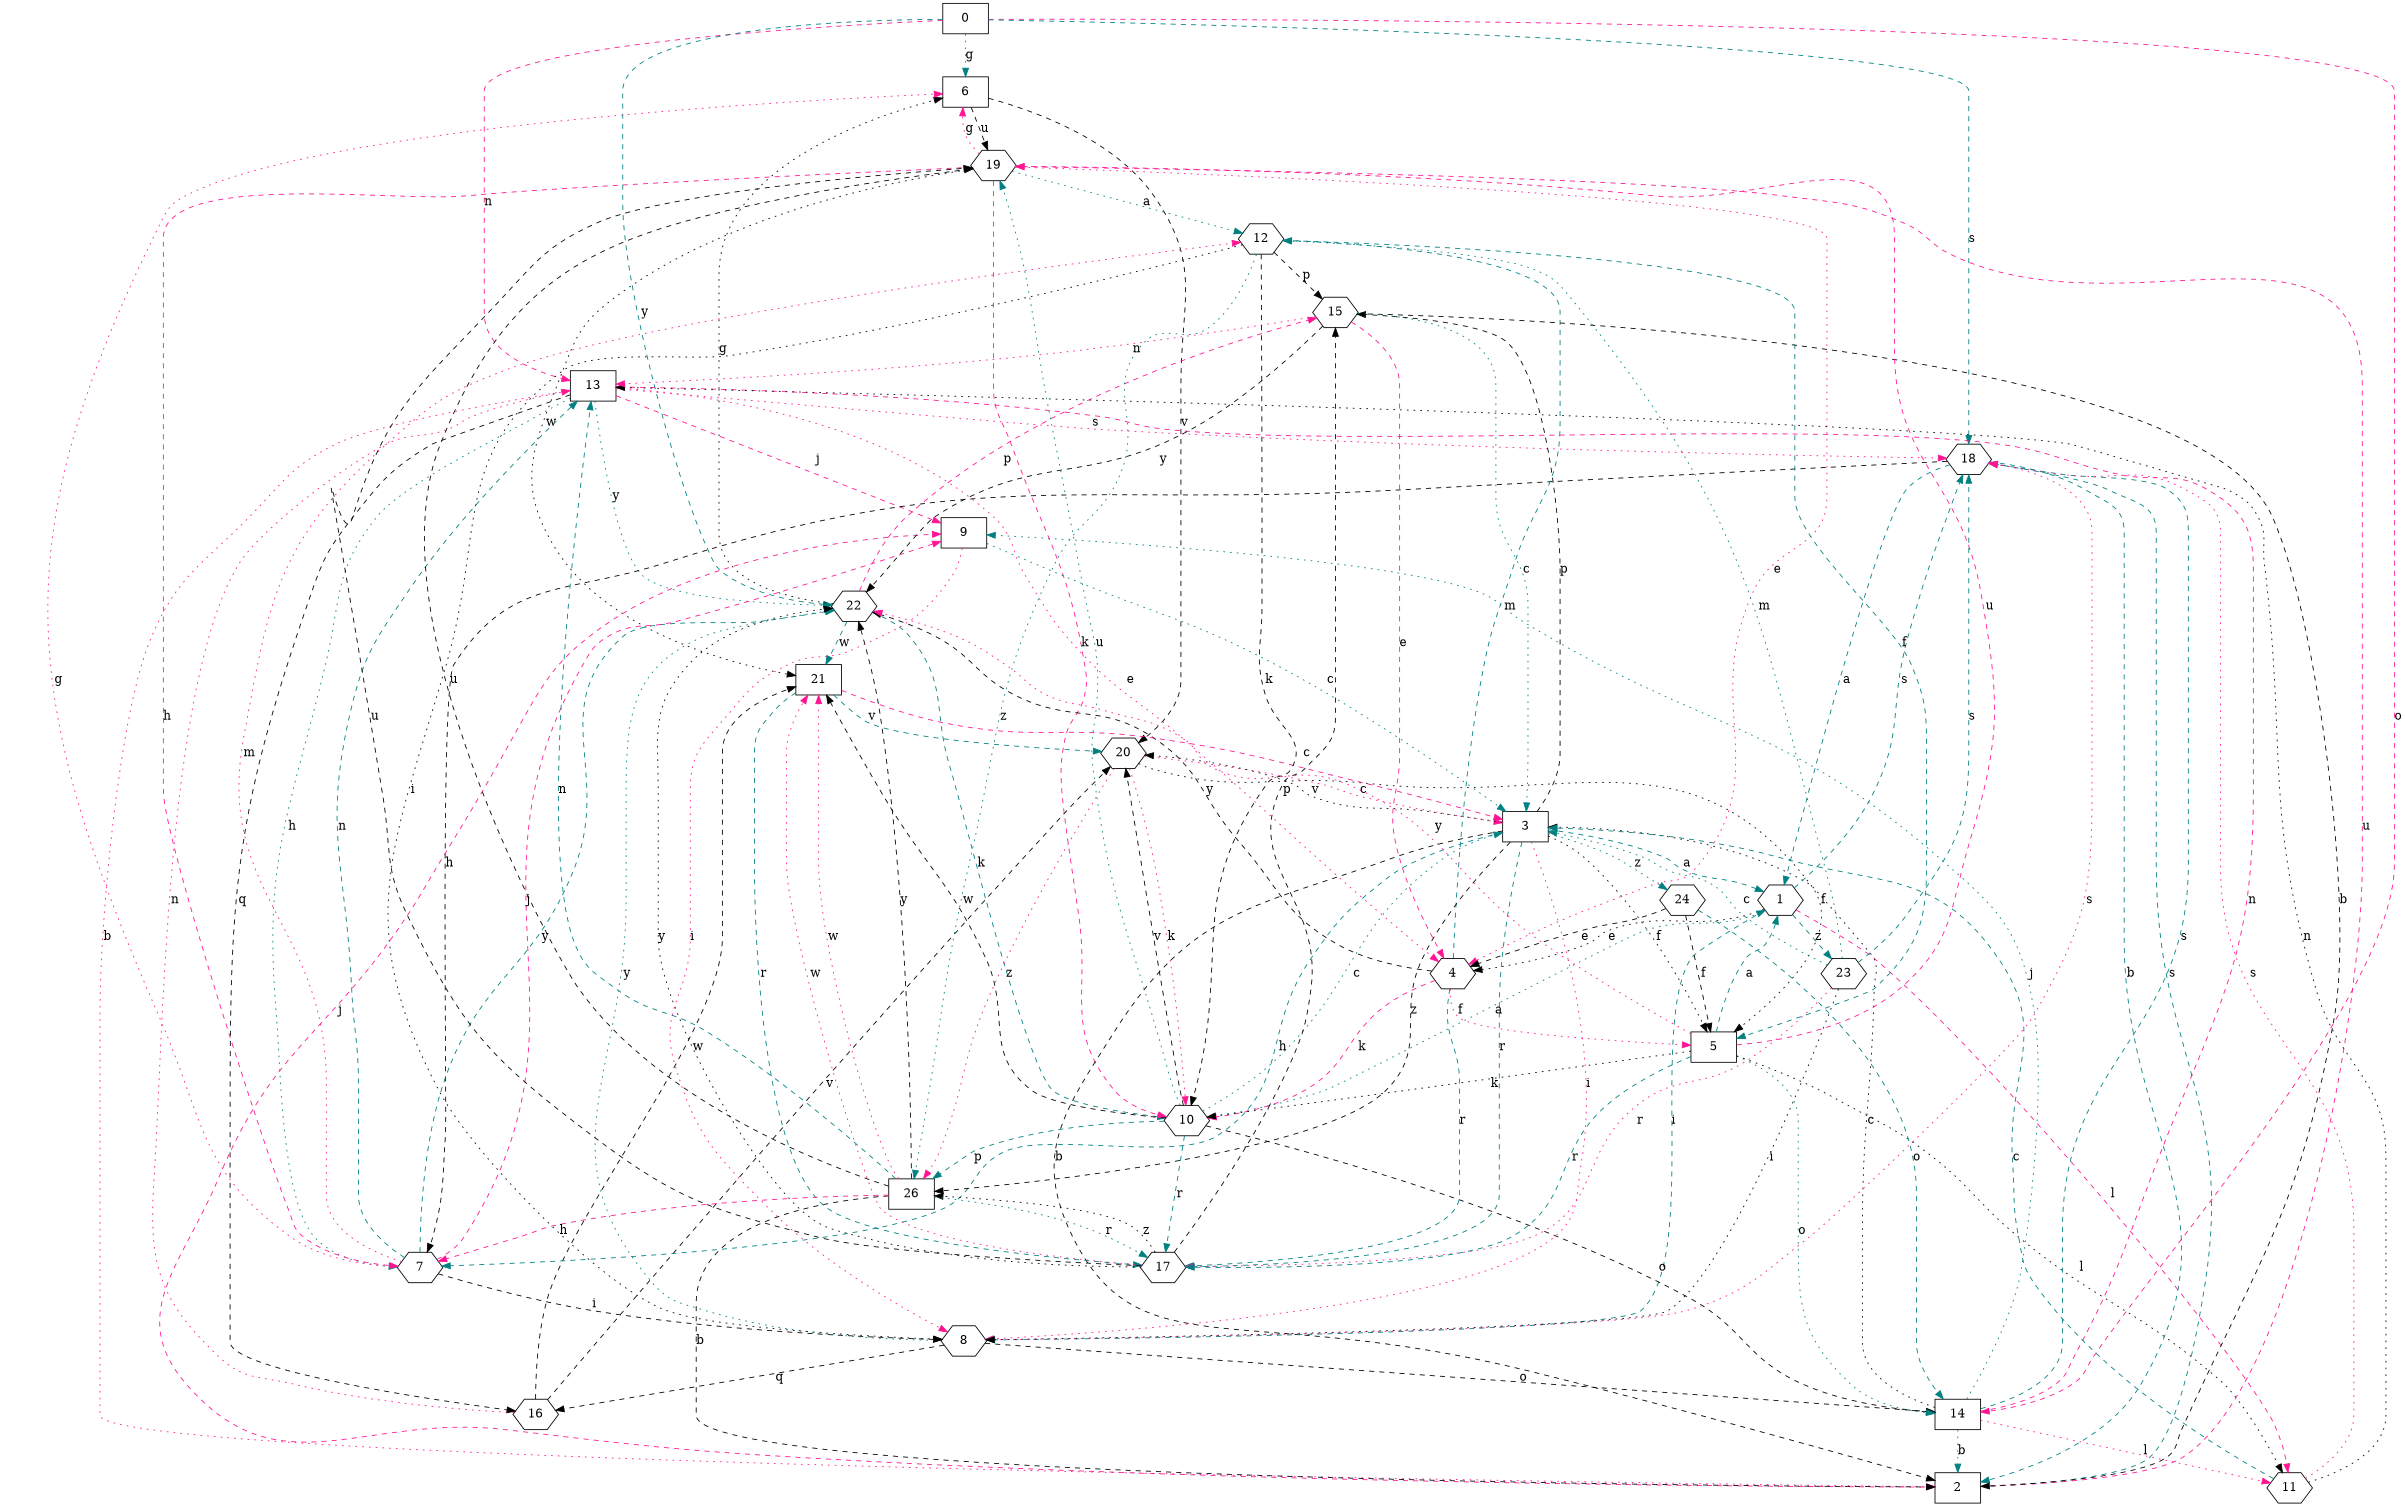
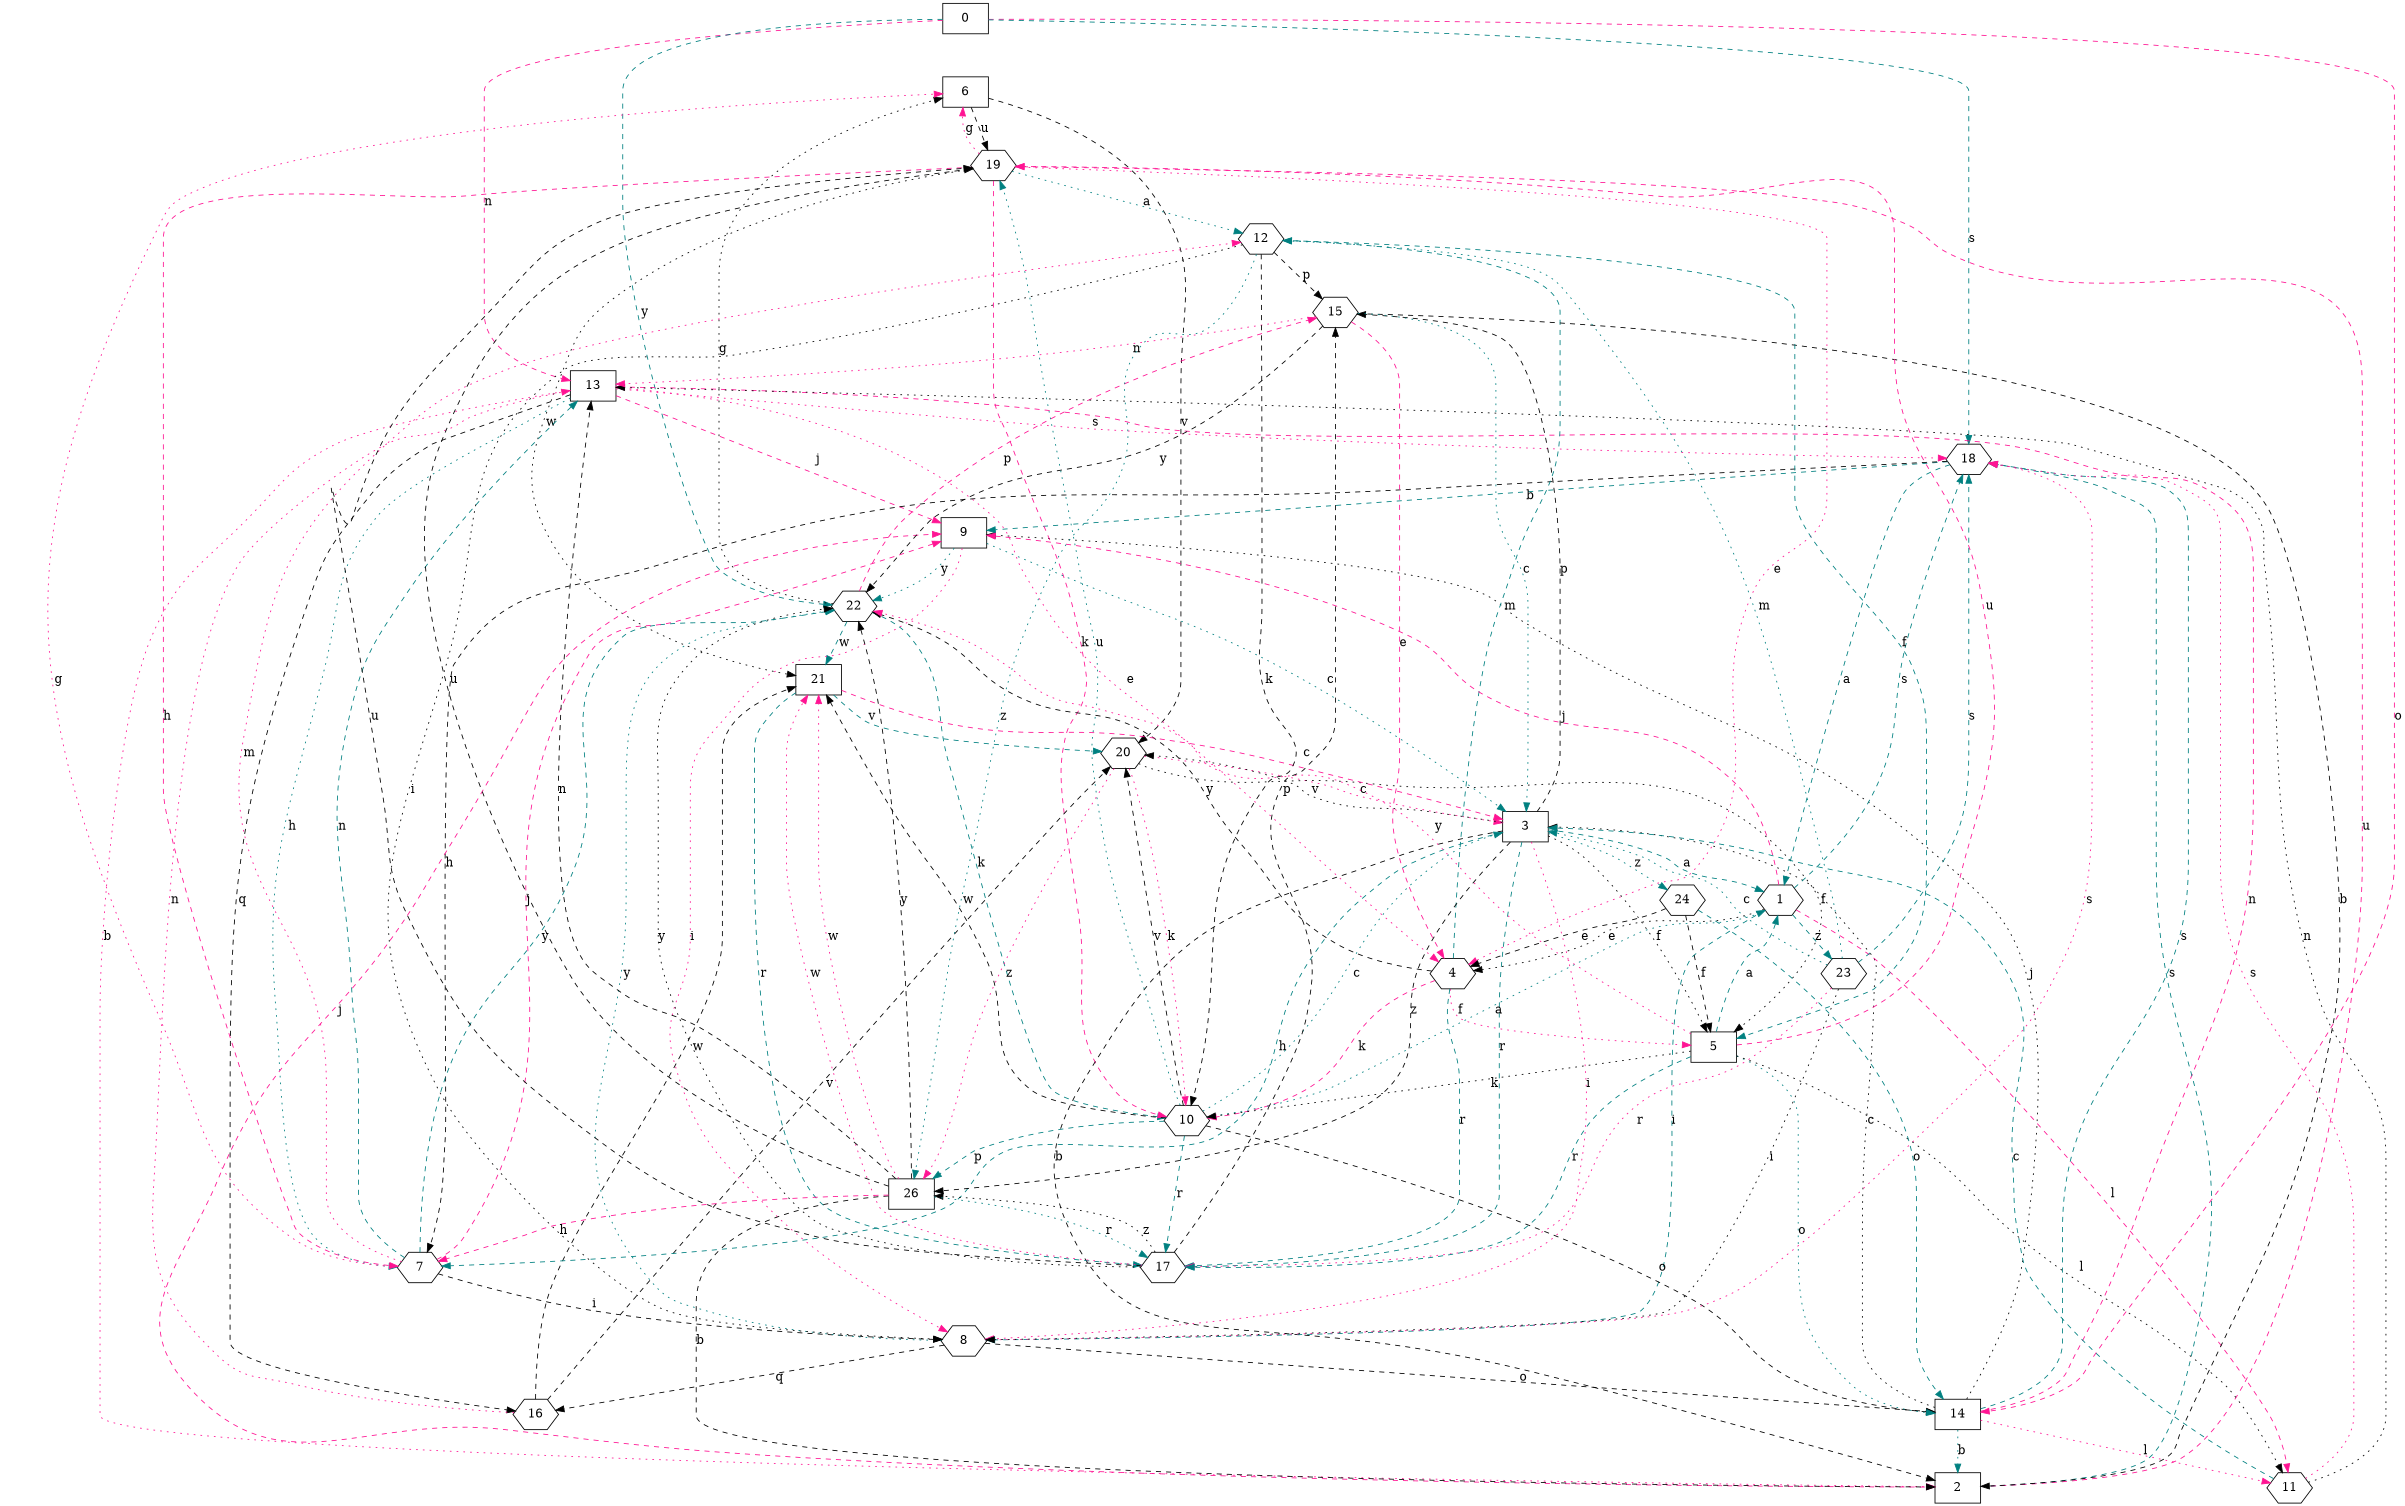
(966, 51) -> none
(644, 576) -> (922, 580)
none -> (1431, 649)
(1758, 738) -> (1758, 738)
(562, 878) -> (562, 878)
(2127, 976) -> (1472, 496)
